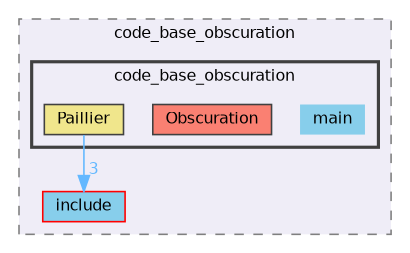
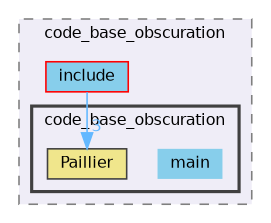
(212, 120) -> none
(84, 157) -> (87, 117)
